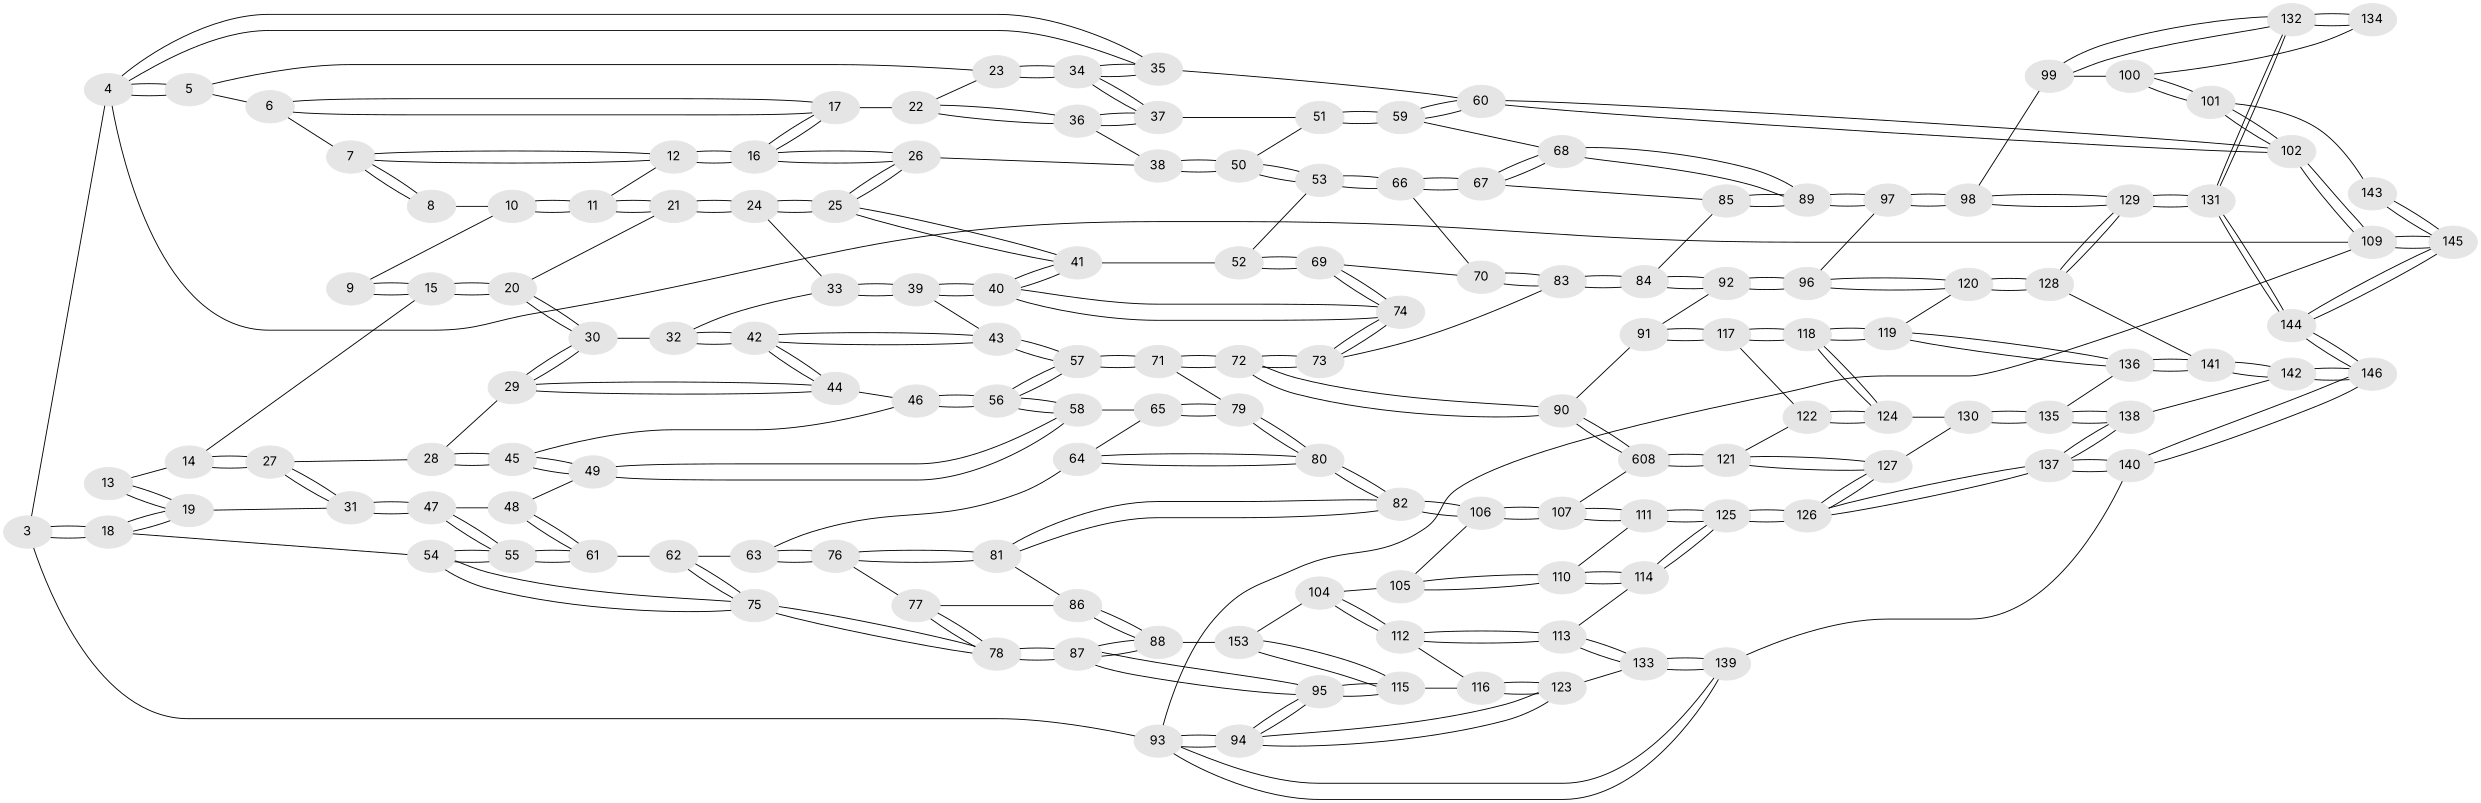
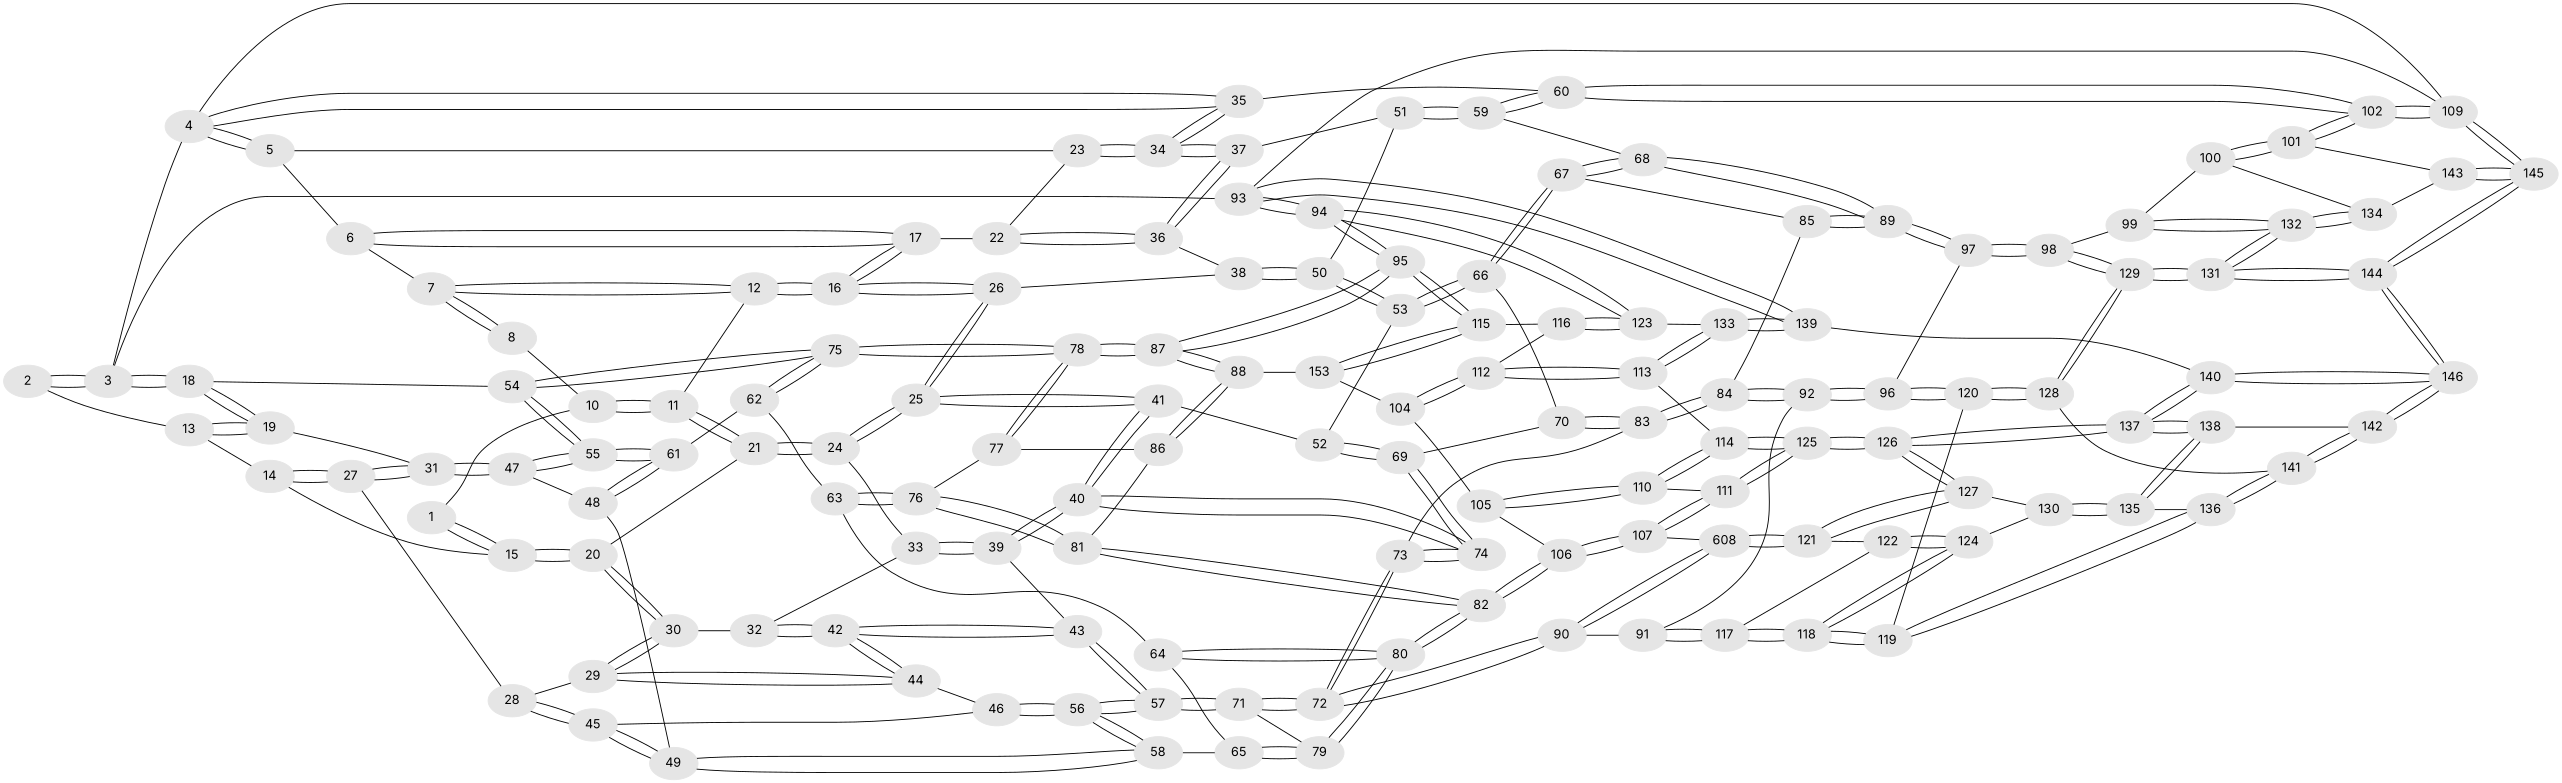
none -> (2413, 194)
(351, 289) -> (432, 518)
none -> (28, 381)
